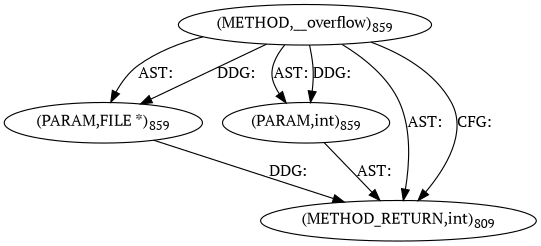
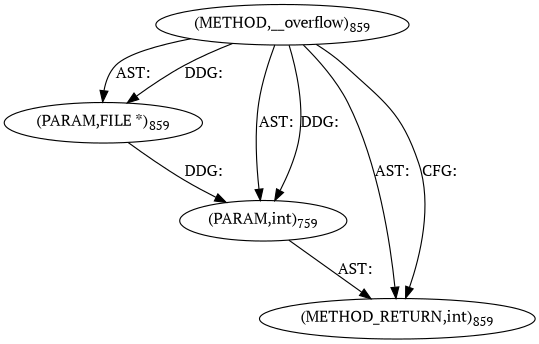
(351, 121) -> (308, 219)
(244, 169) -> (171, 172)
(485, 219) -> (483, 317)
